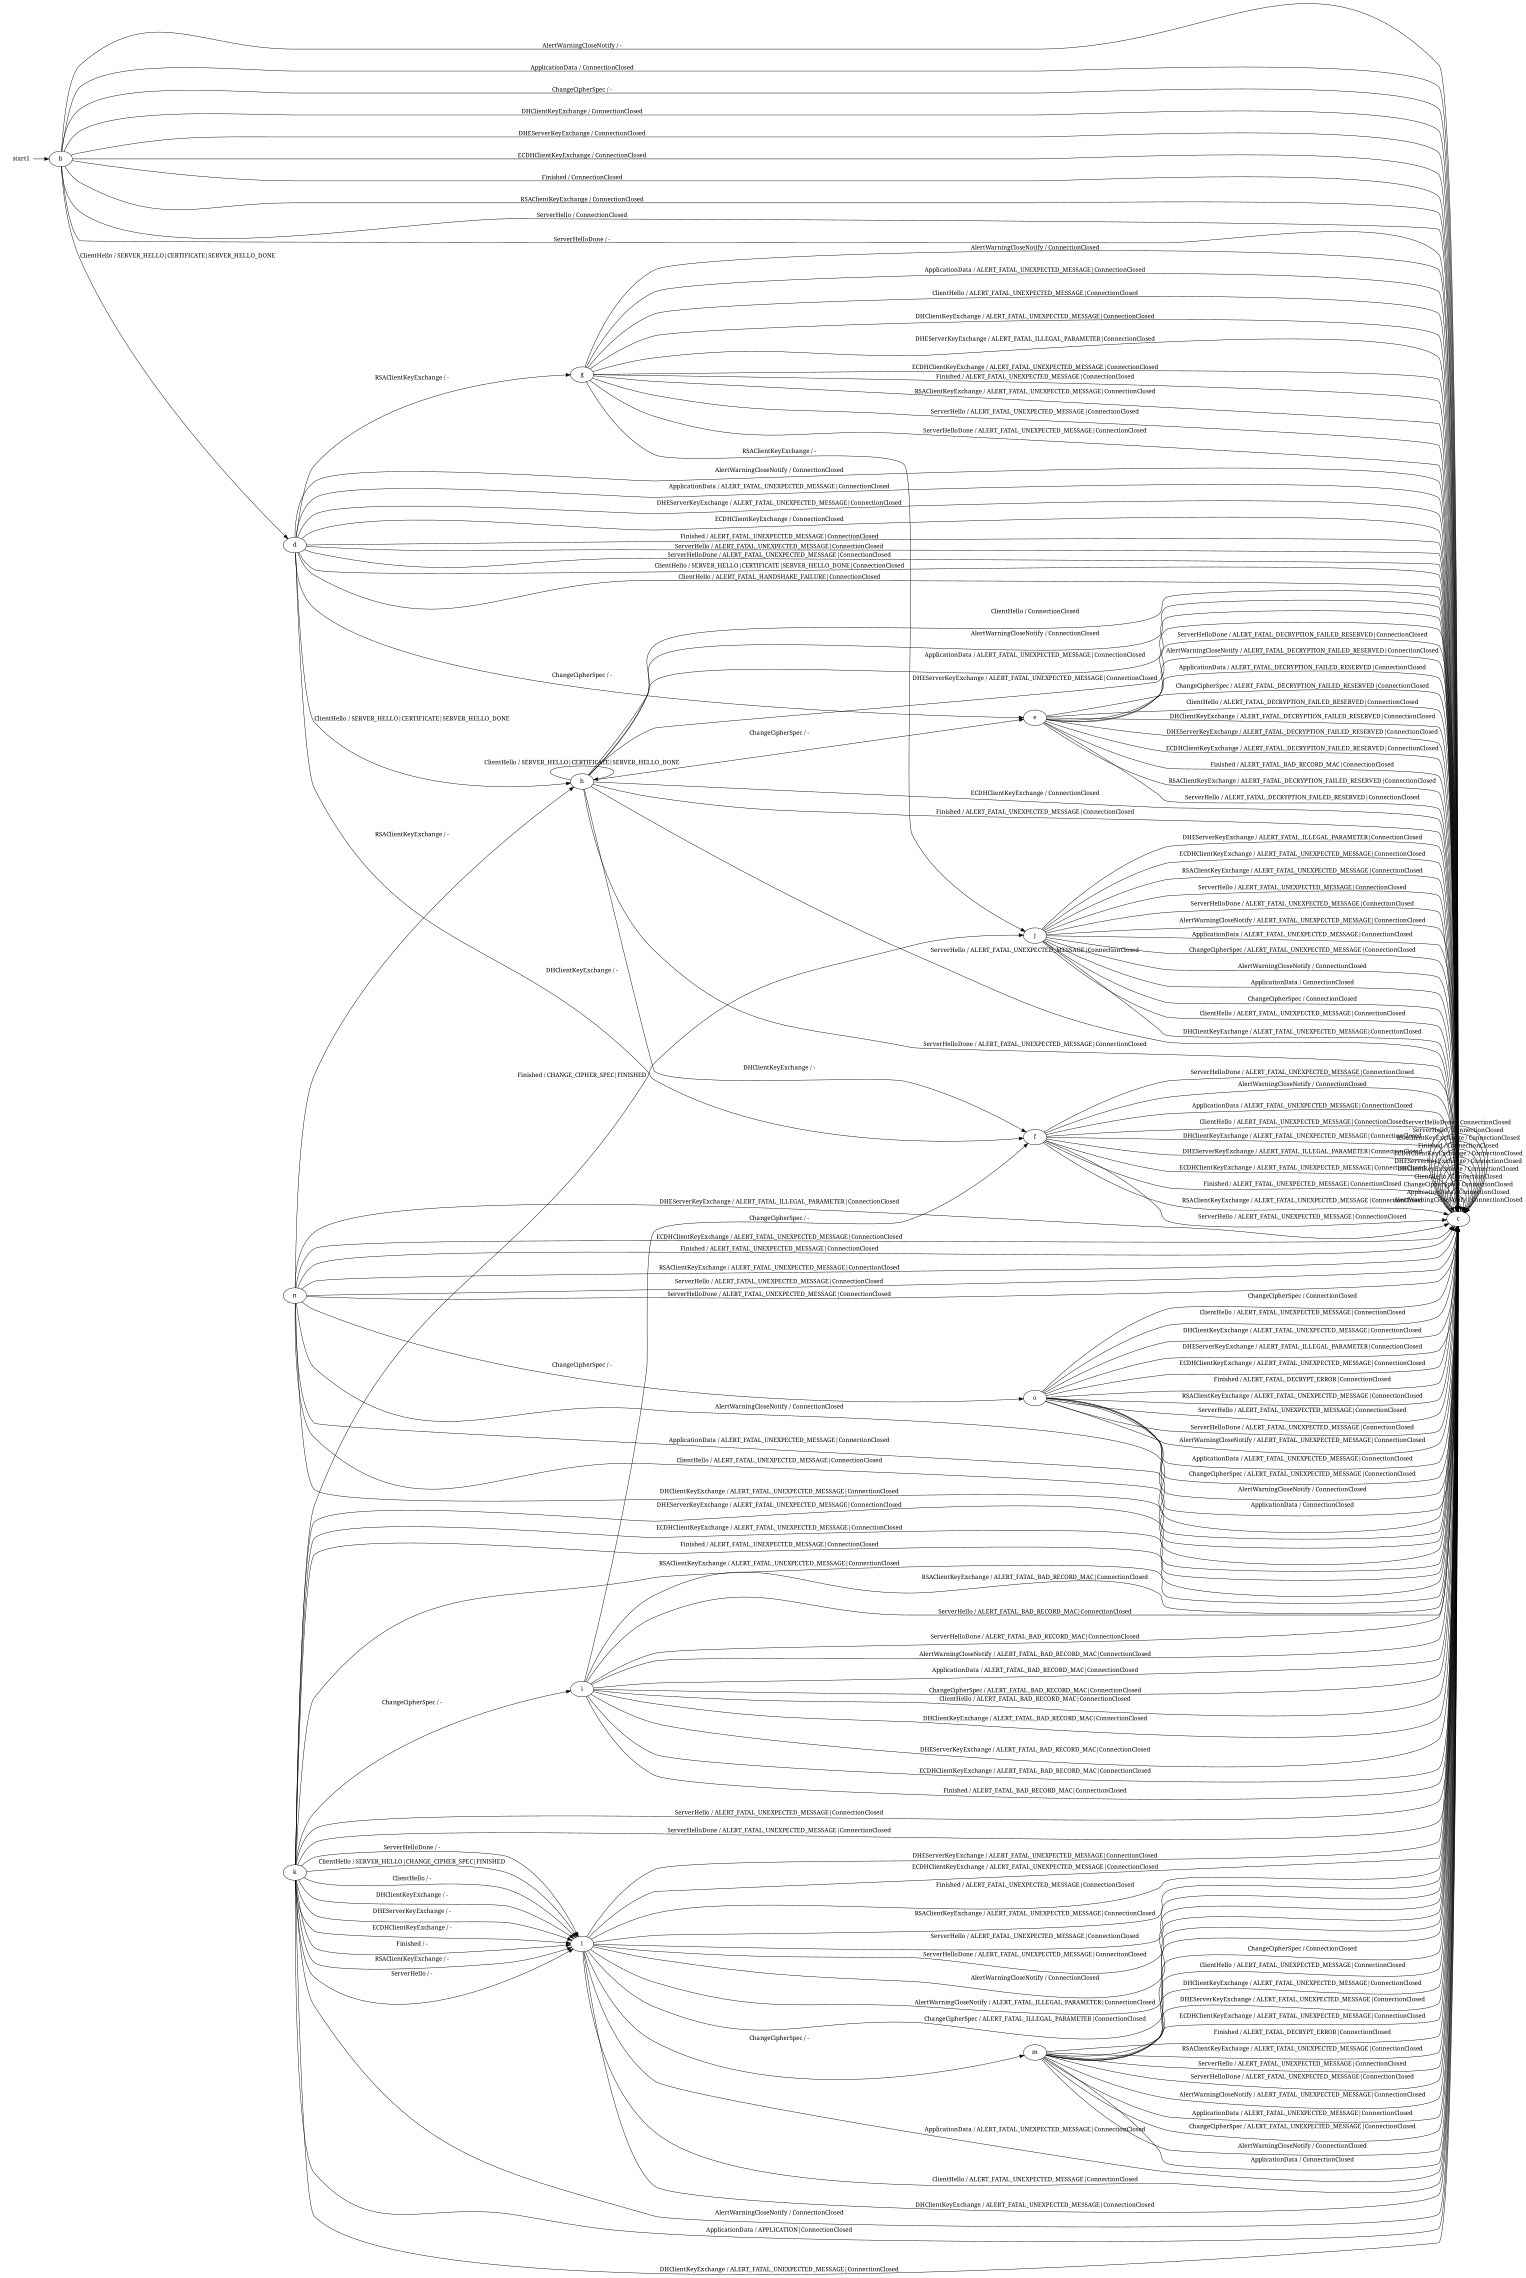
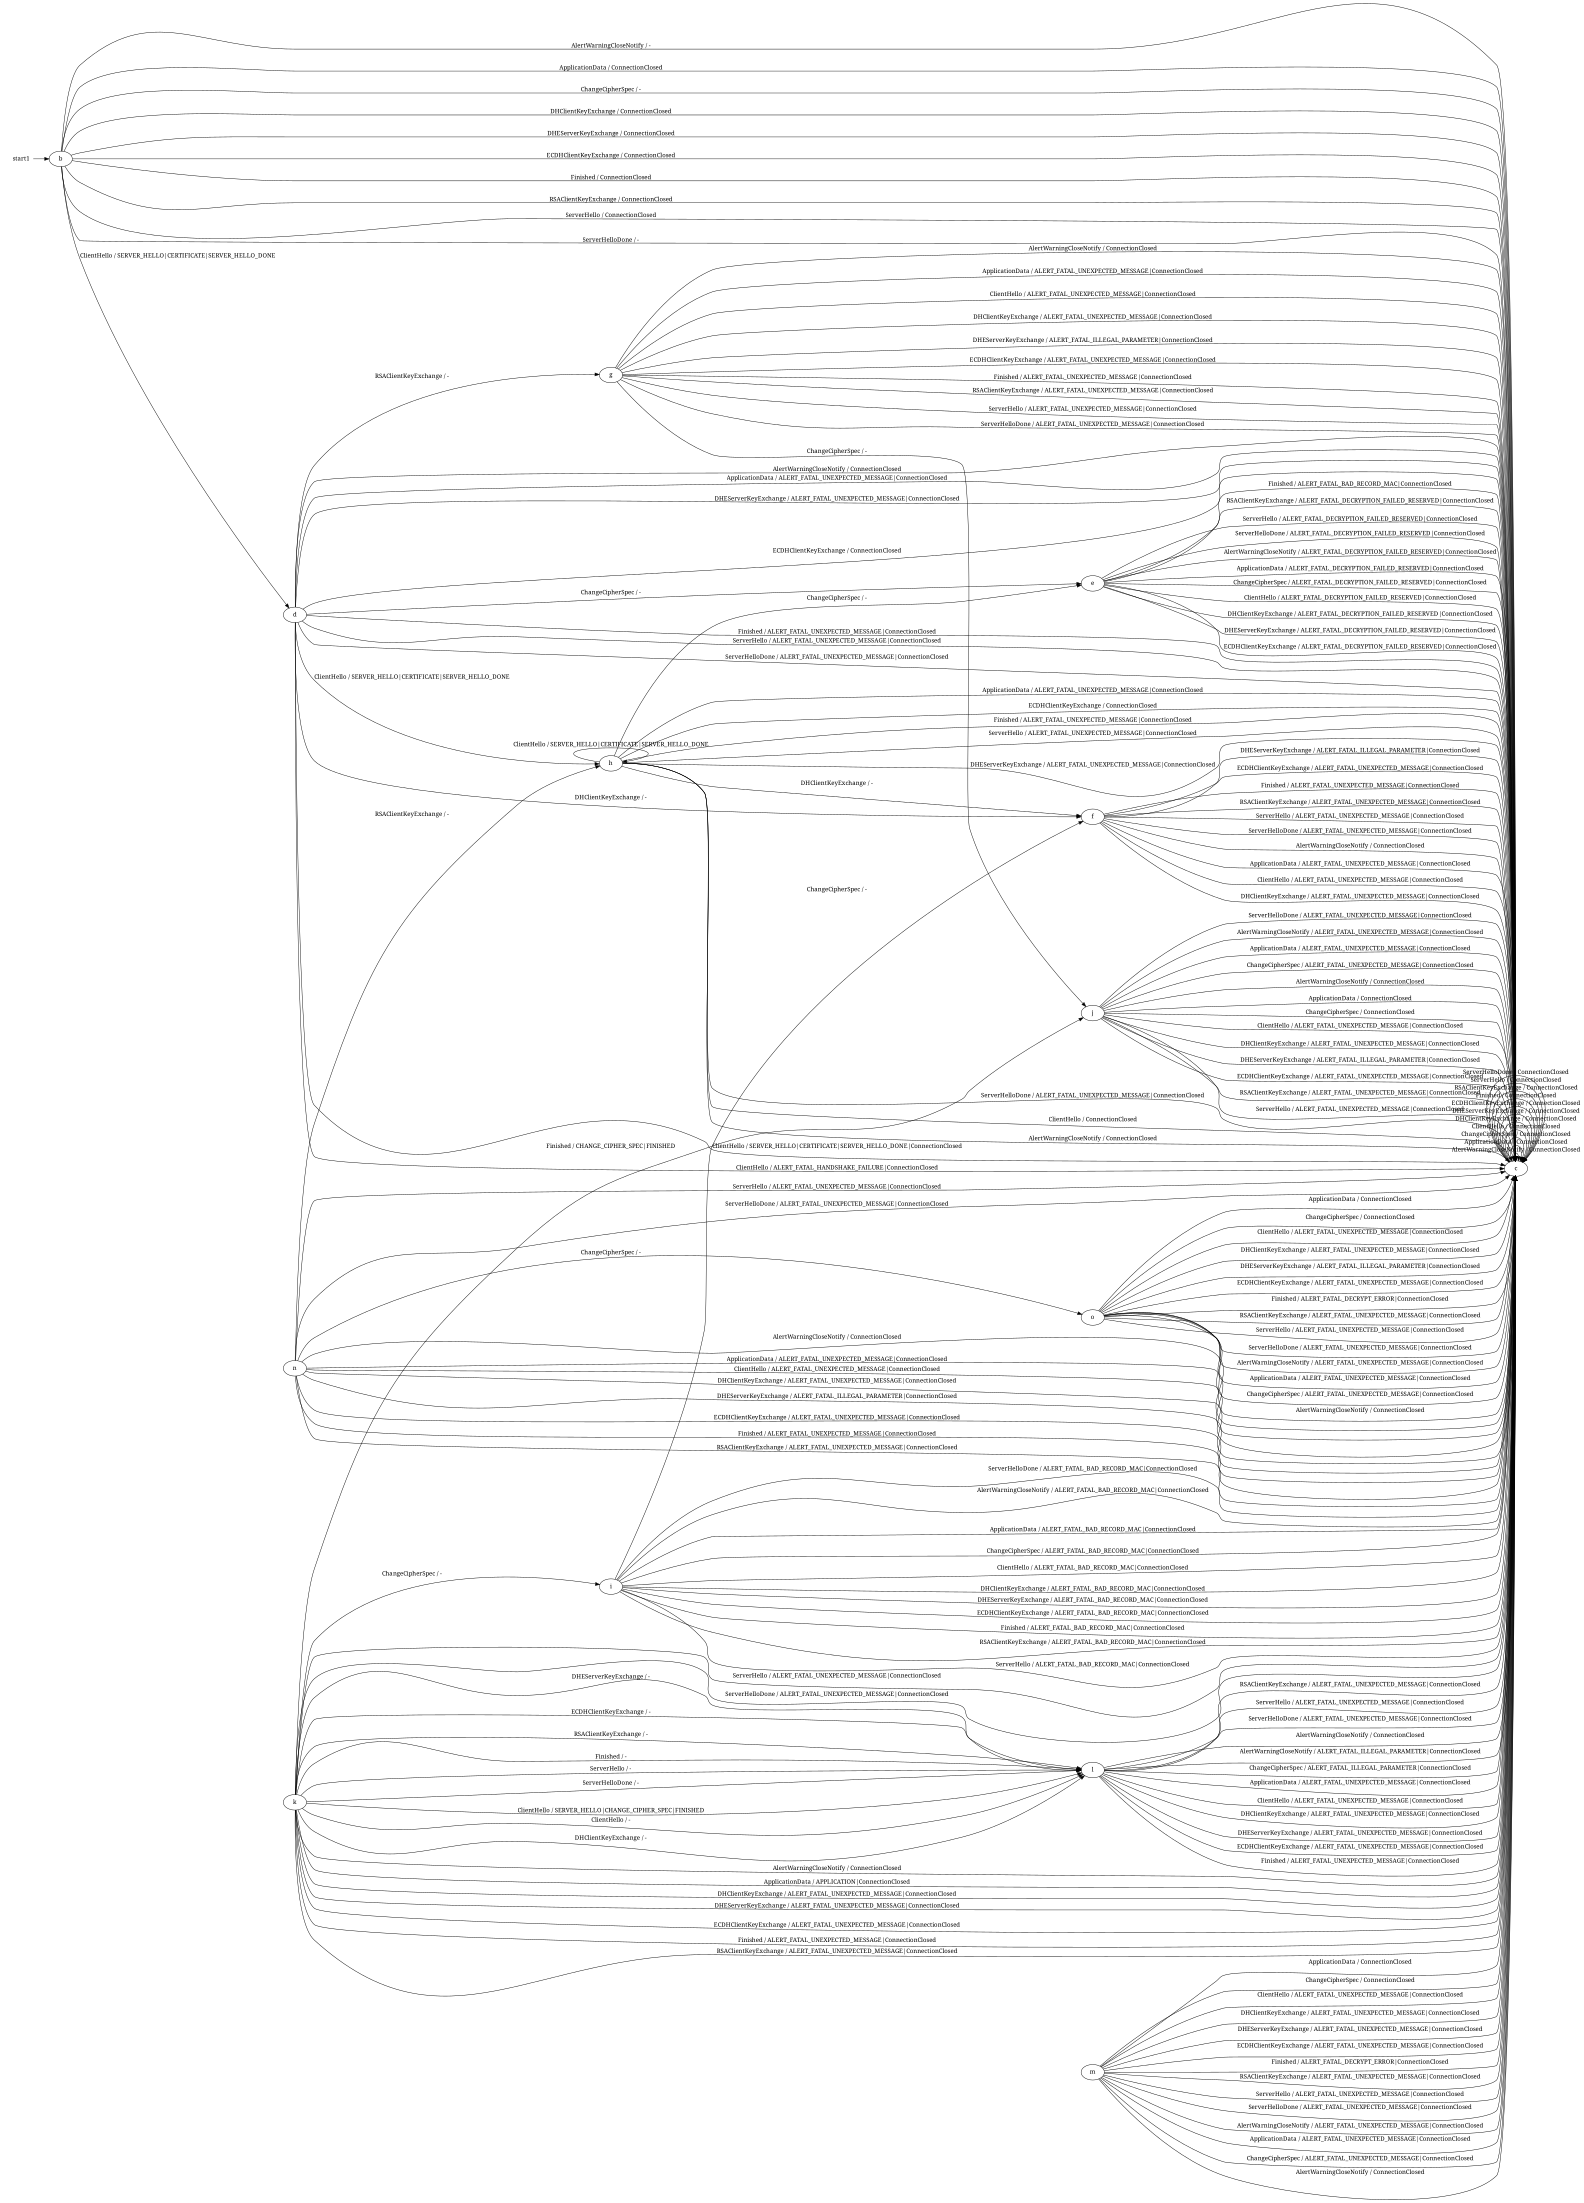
(779, 451) -> (837, 451)
(778, 2076) -> none
